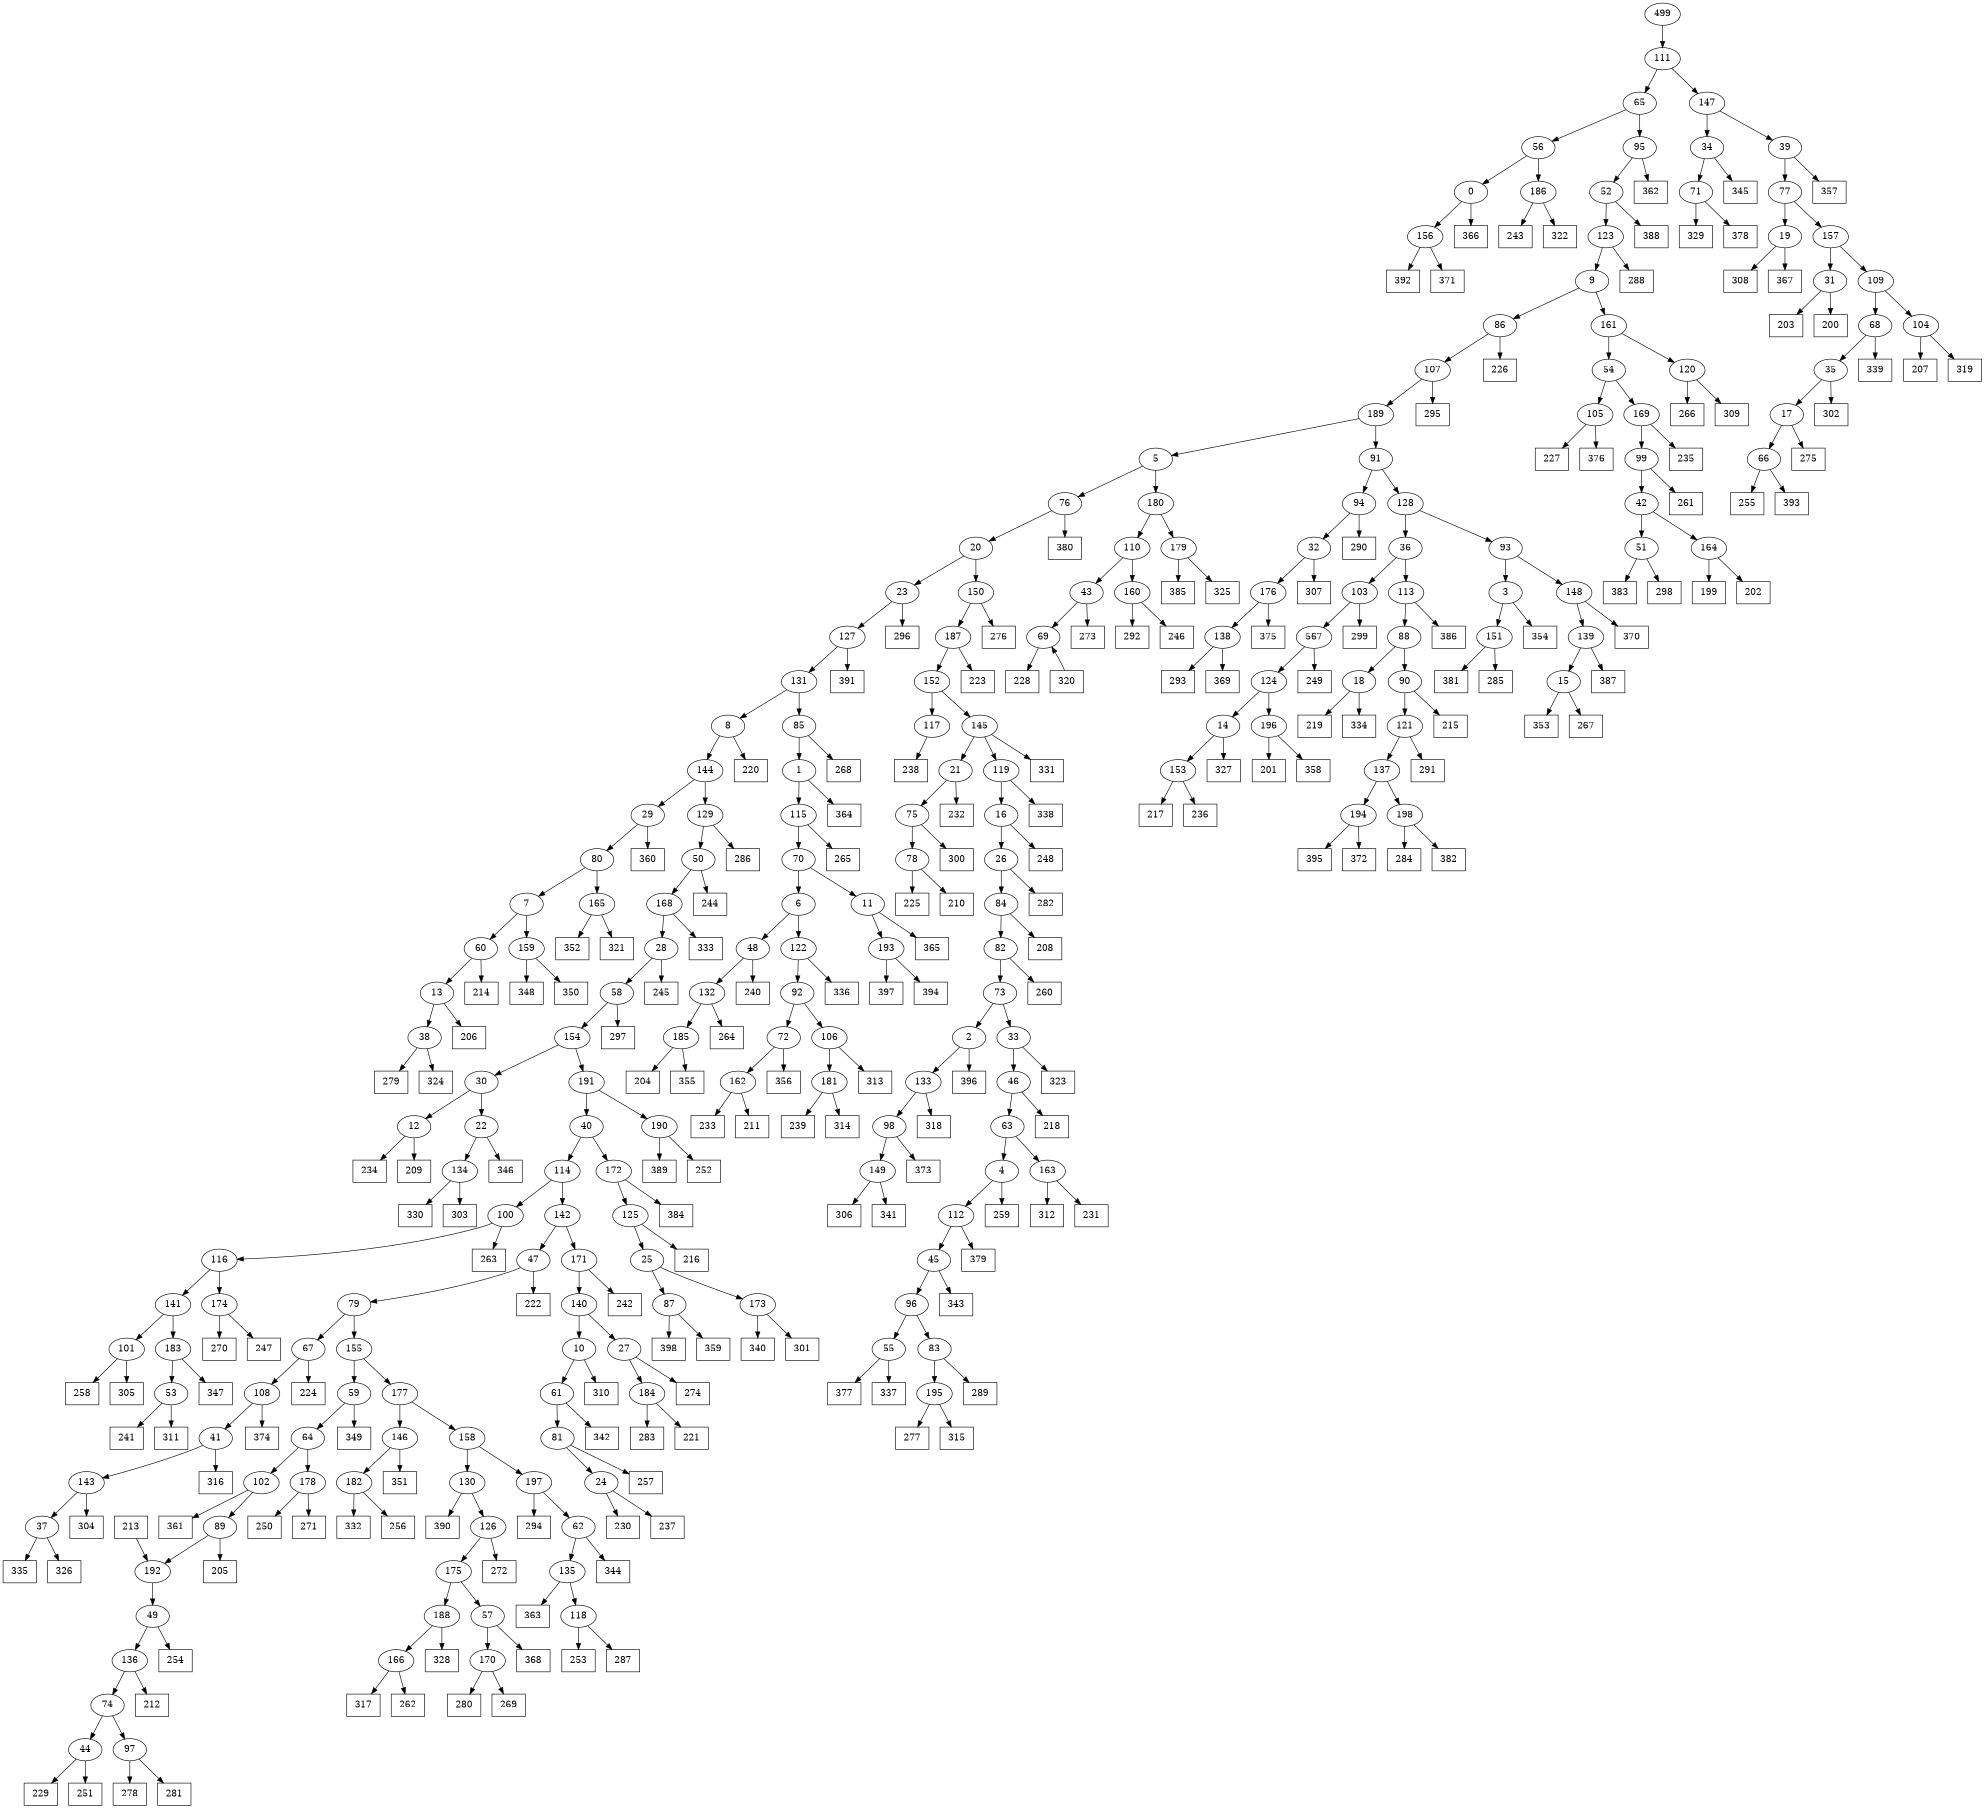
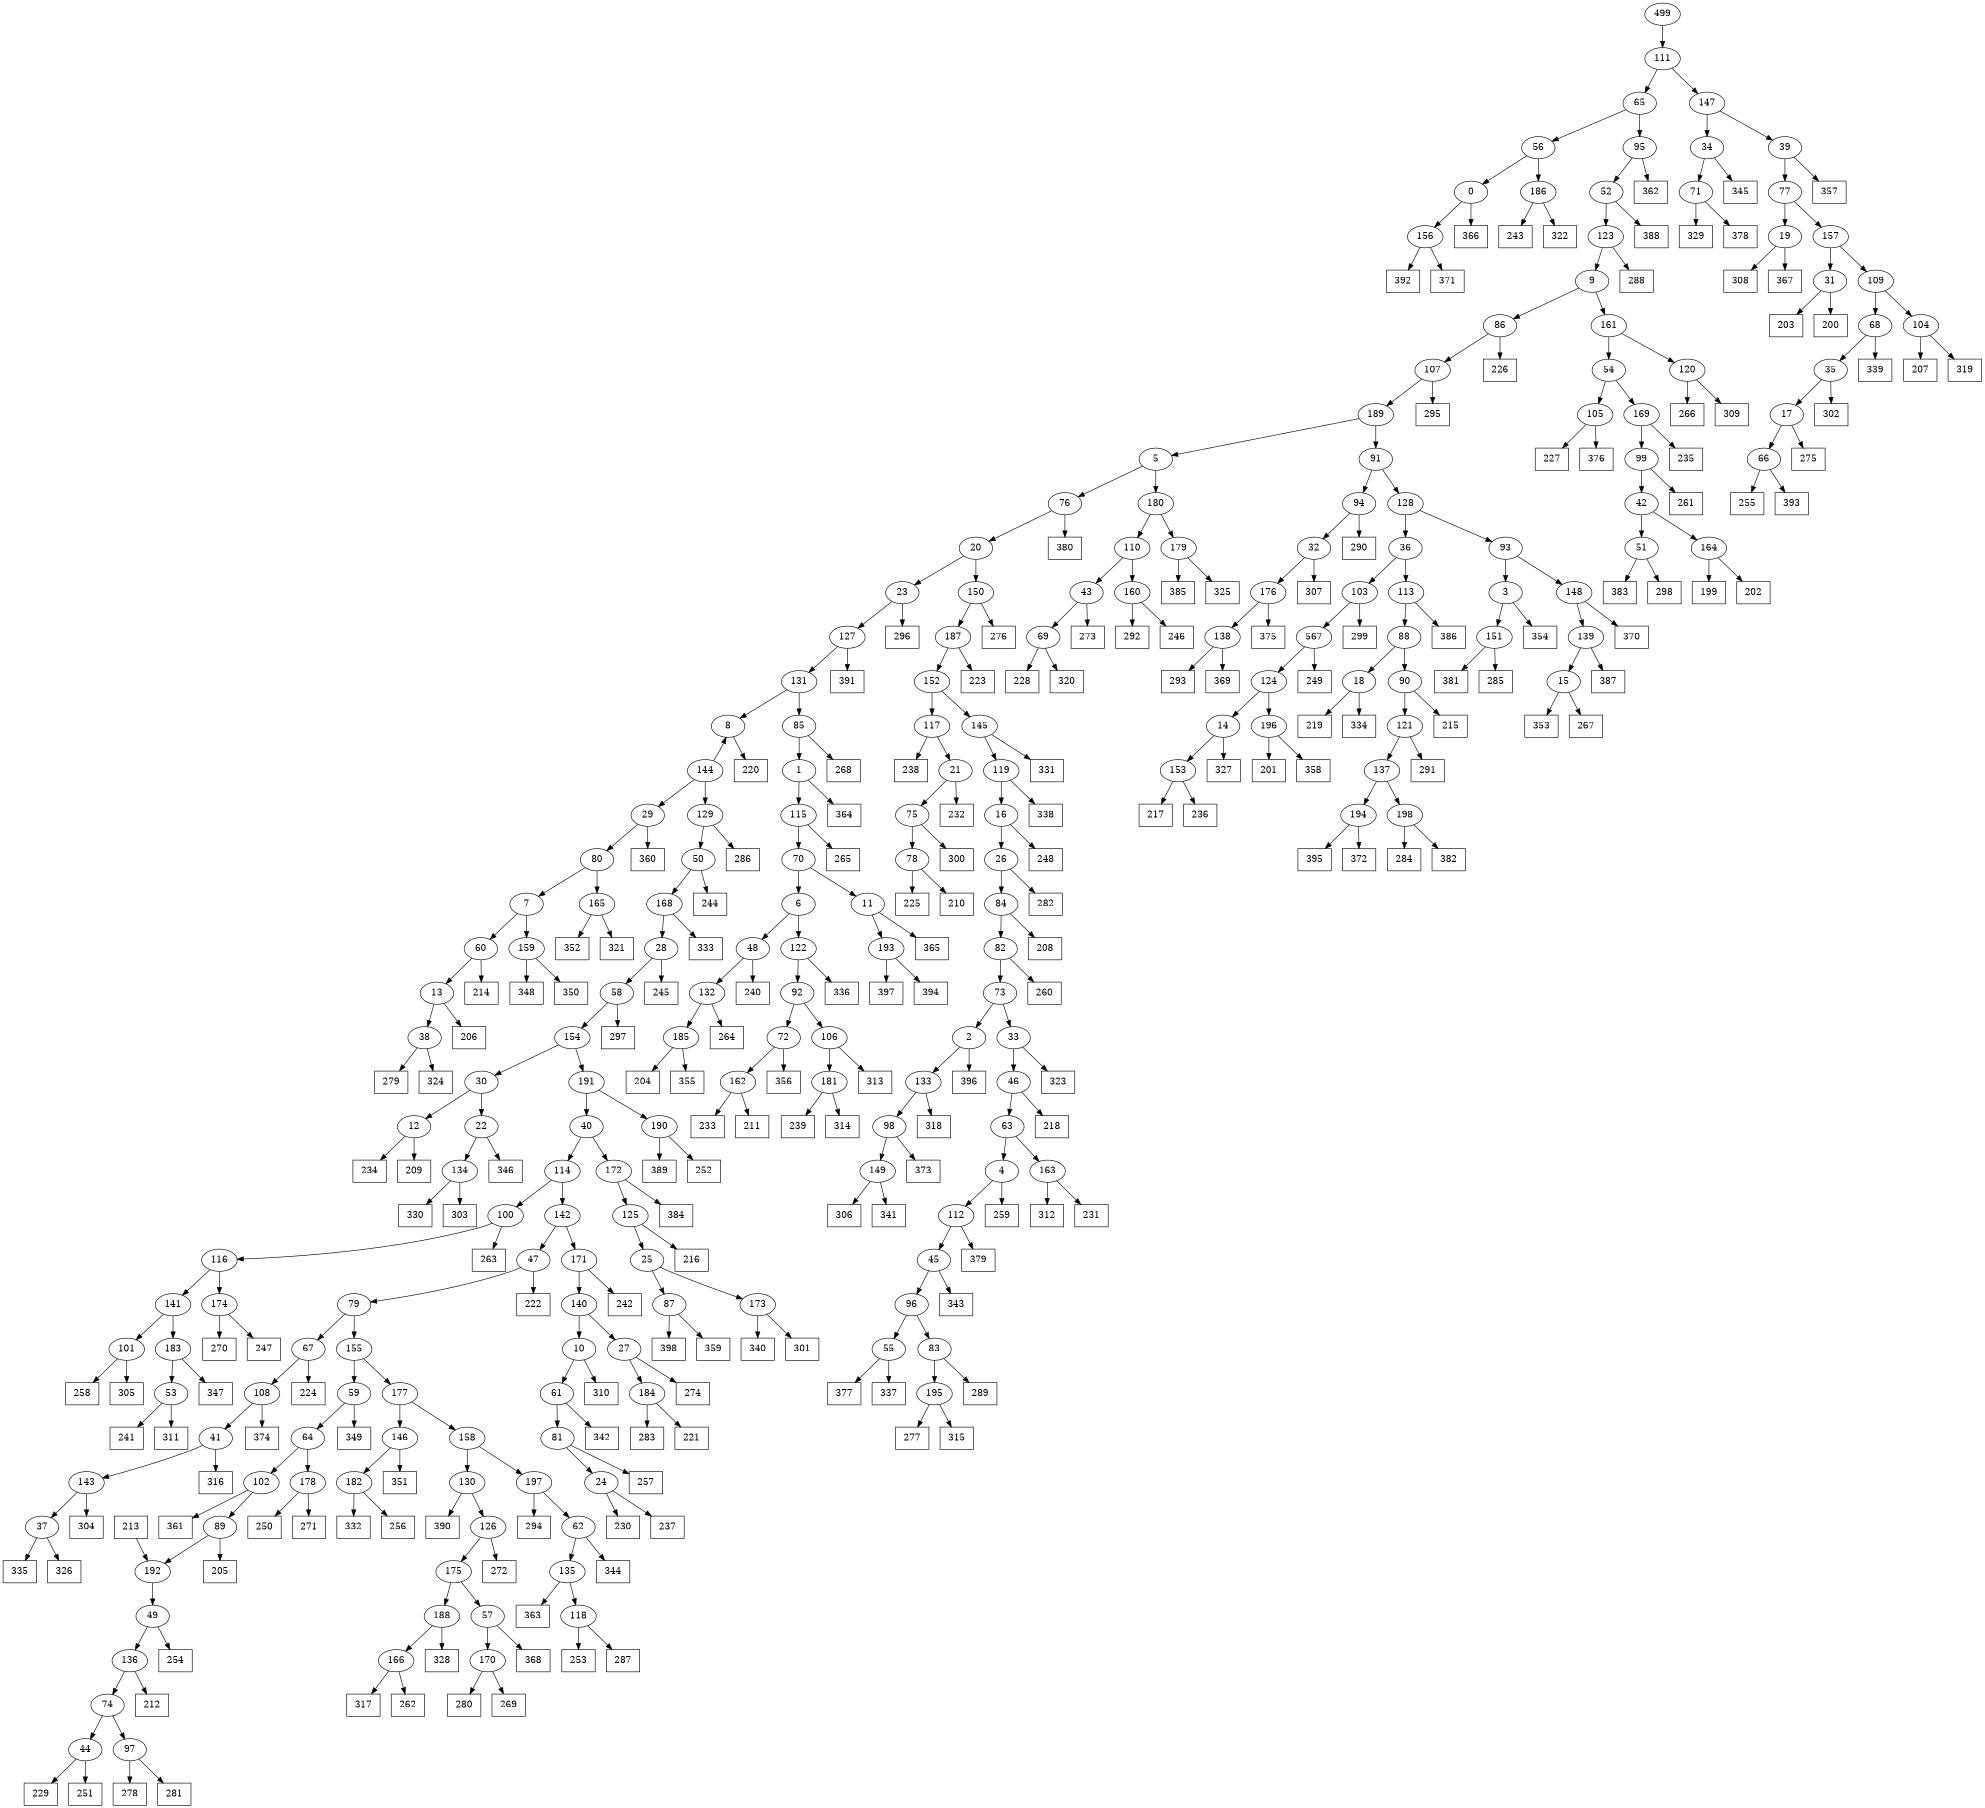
(1060, 661) -> (1049, 657)
(714, 745) -> (719, 752)
(969, 746) -> (942, 746)
